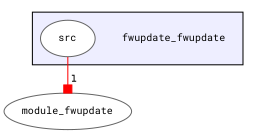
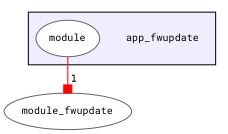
(68, 38) -> (68, 38)
(174, 38) -> (163, 38)
